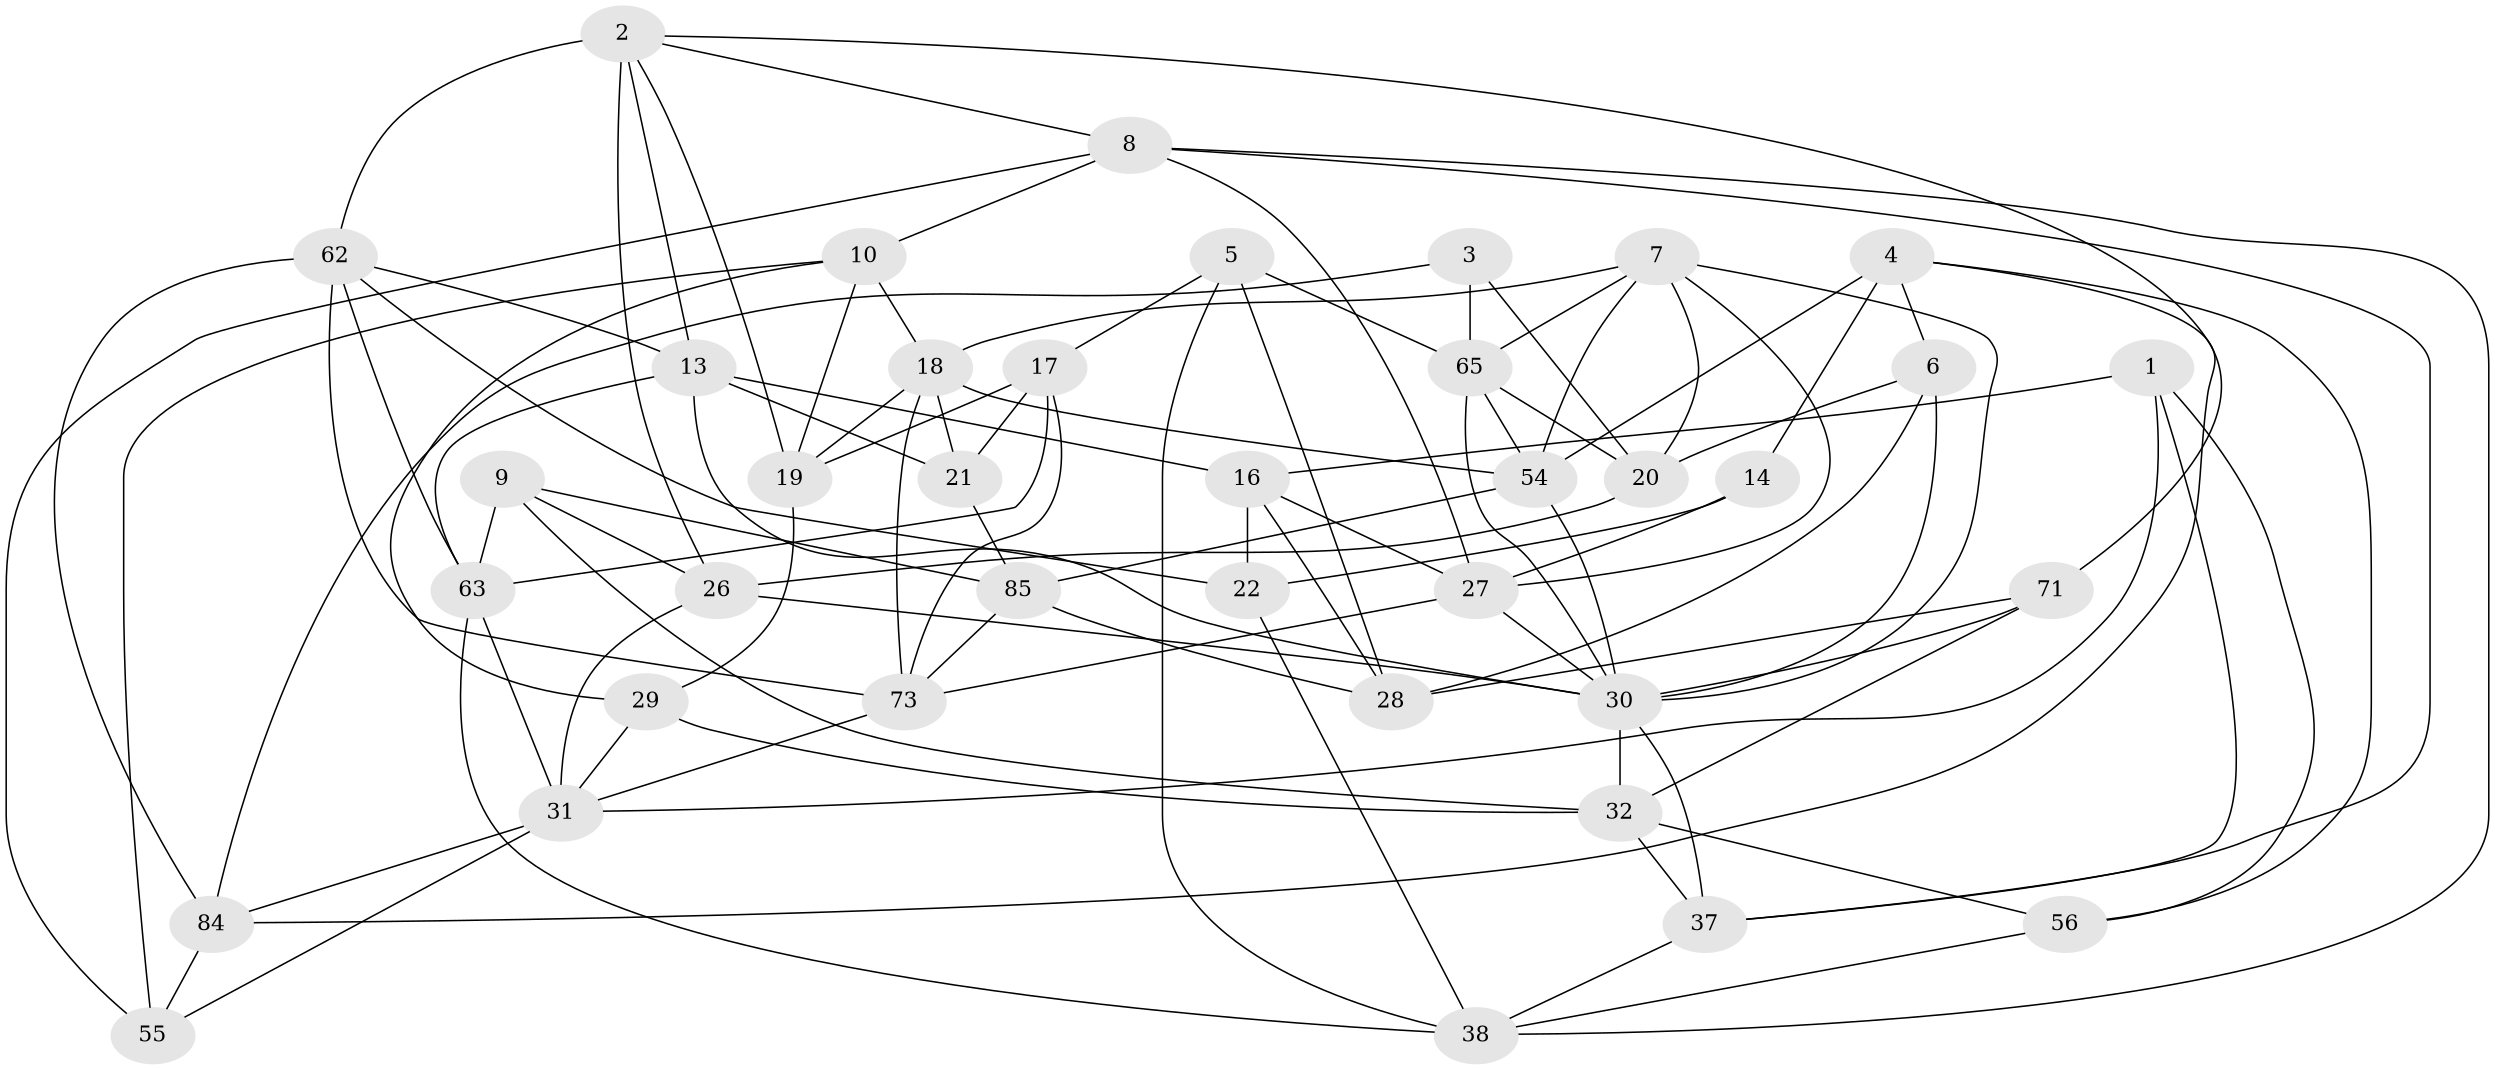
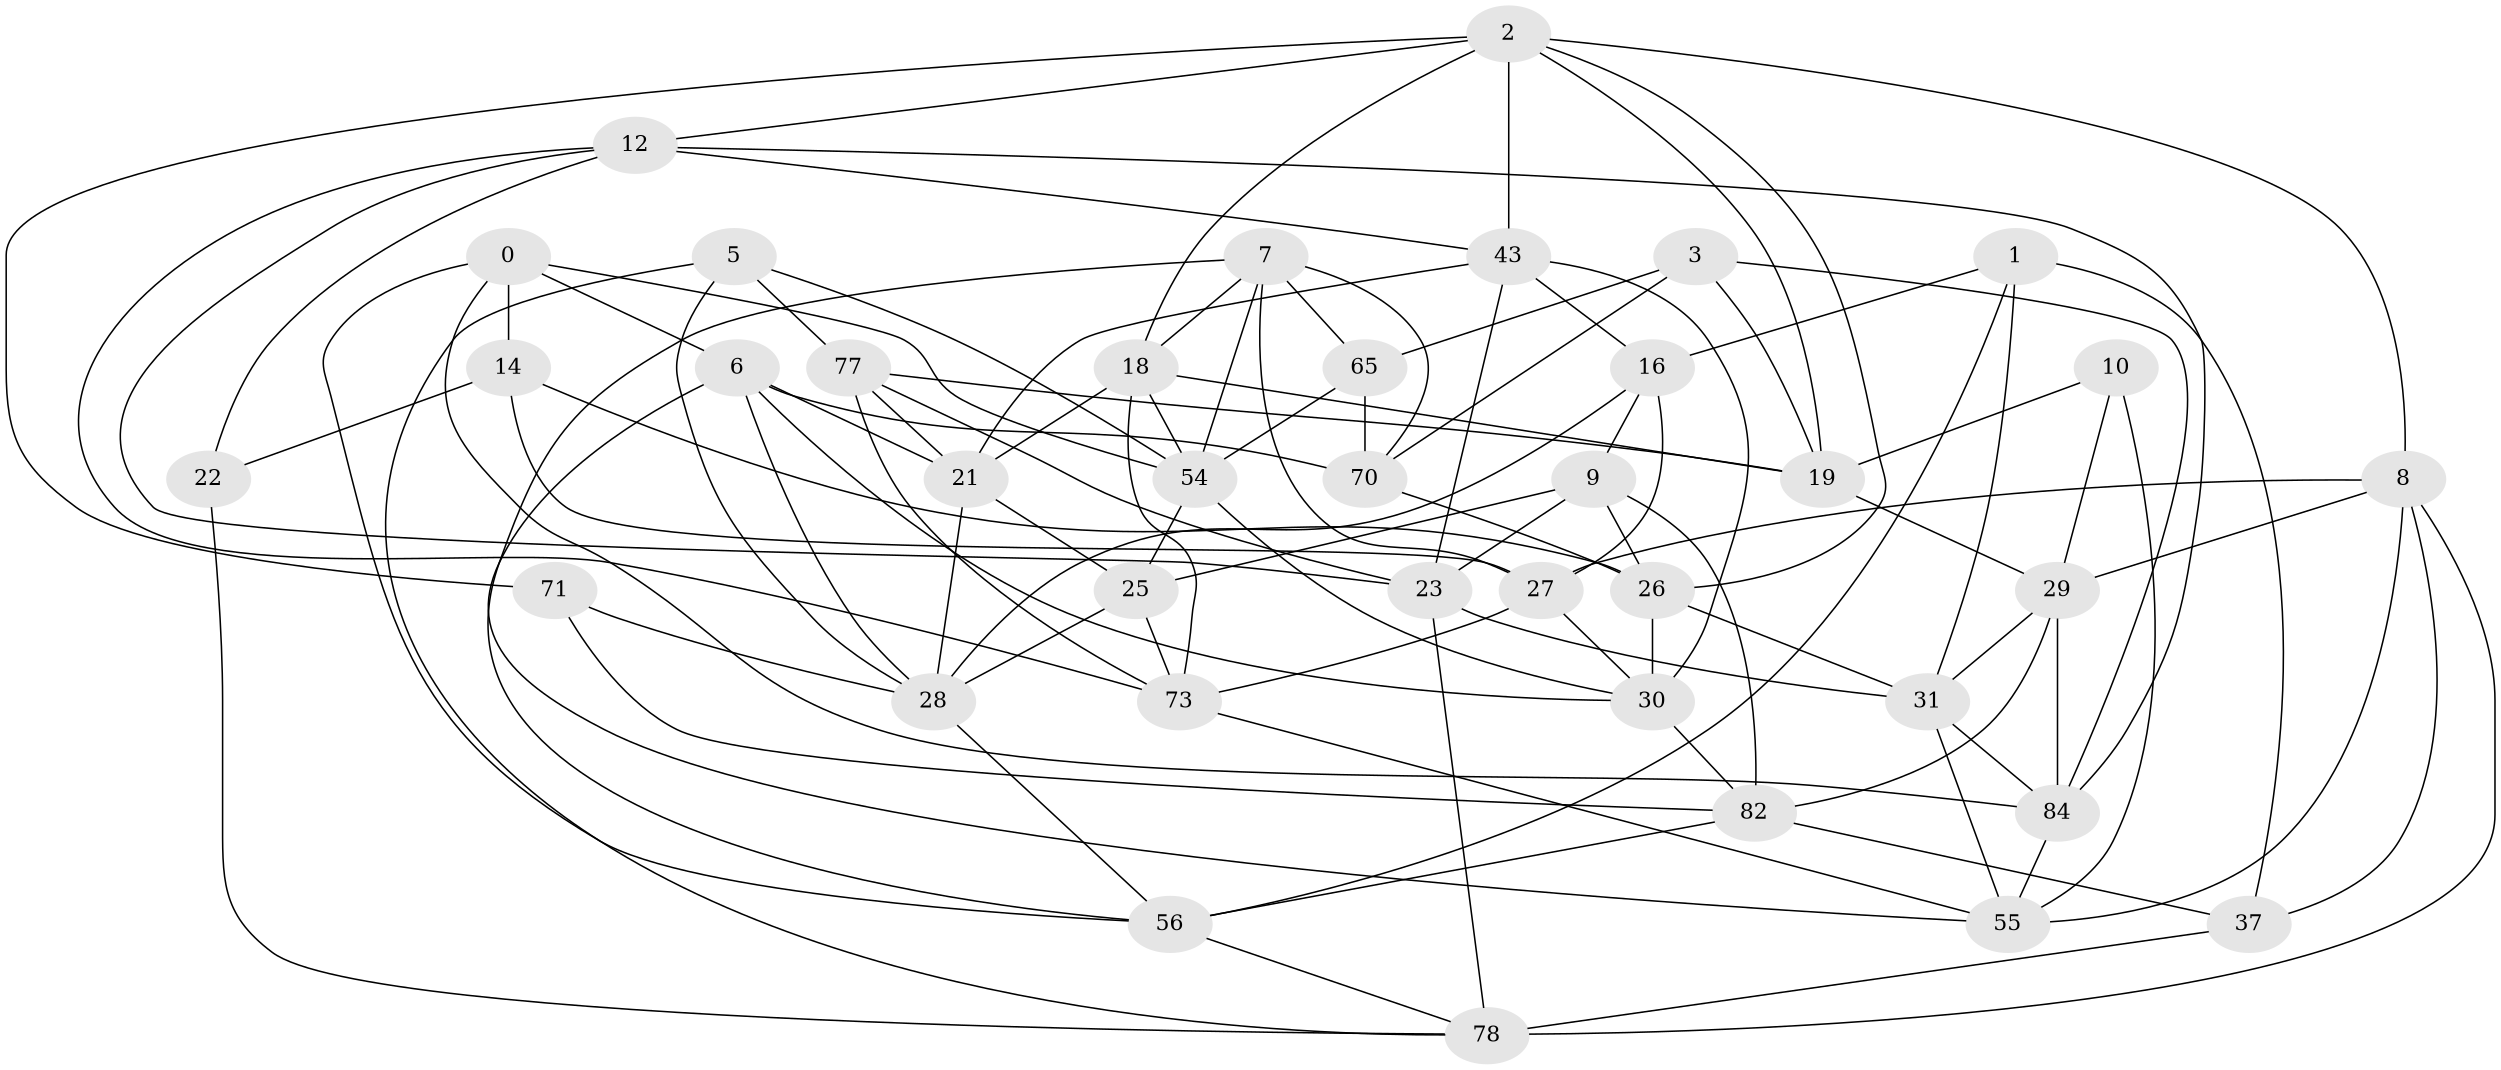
(997, 201) -> (2231, 535)
(335, 257) -> (635, 145)
(1892, 257) -> (509, 257)
(897, 312) -> (1300, 152)
(1373, 322) -> (975, 350)
none -> (1772, 362)
(694, 368) -> (1509, 257)
(1045, 368) -> (849, 368)
none -> (852, 424)
(1980, 470) -> (560, 436)
(1646, 479) -> (1365, 479)
none -> (1073, 529)
(1247, 531) -> (1623, 424)
(1506, 539) -> none
none -> (950, 590)
(473, 591) -> (1430, 591)
(1019, 591) -> (1136, 591)
(1894, 645) -> none
none -> (2058, 702)
(732, 758) -> (1613, 818)
(1684, 807) -> none
none -> (1052, 813)
(1620, 813) -> (1755, 813)
none -> (1031, 834)
(1476, 1036) -> (1487, 1036)
